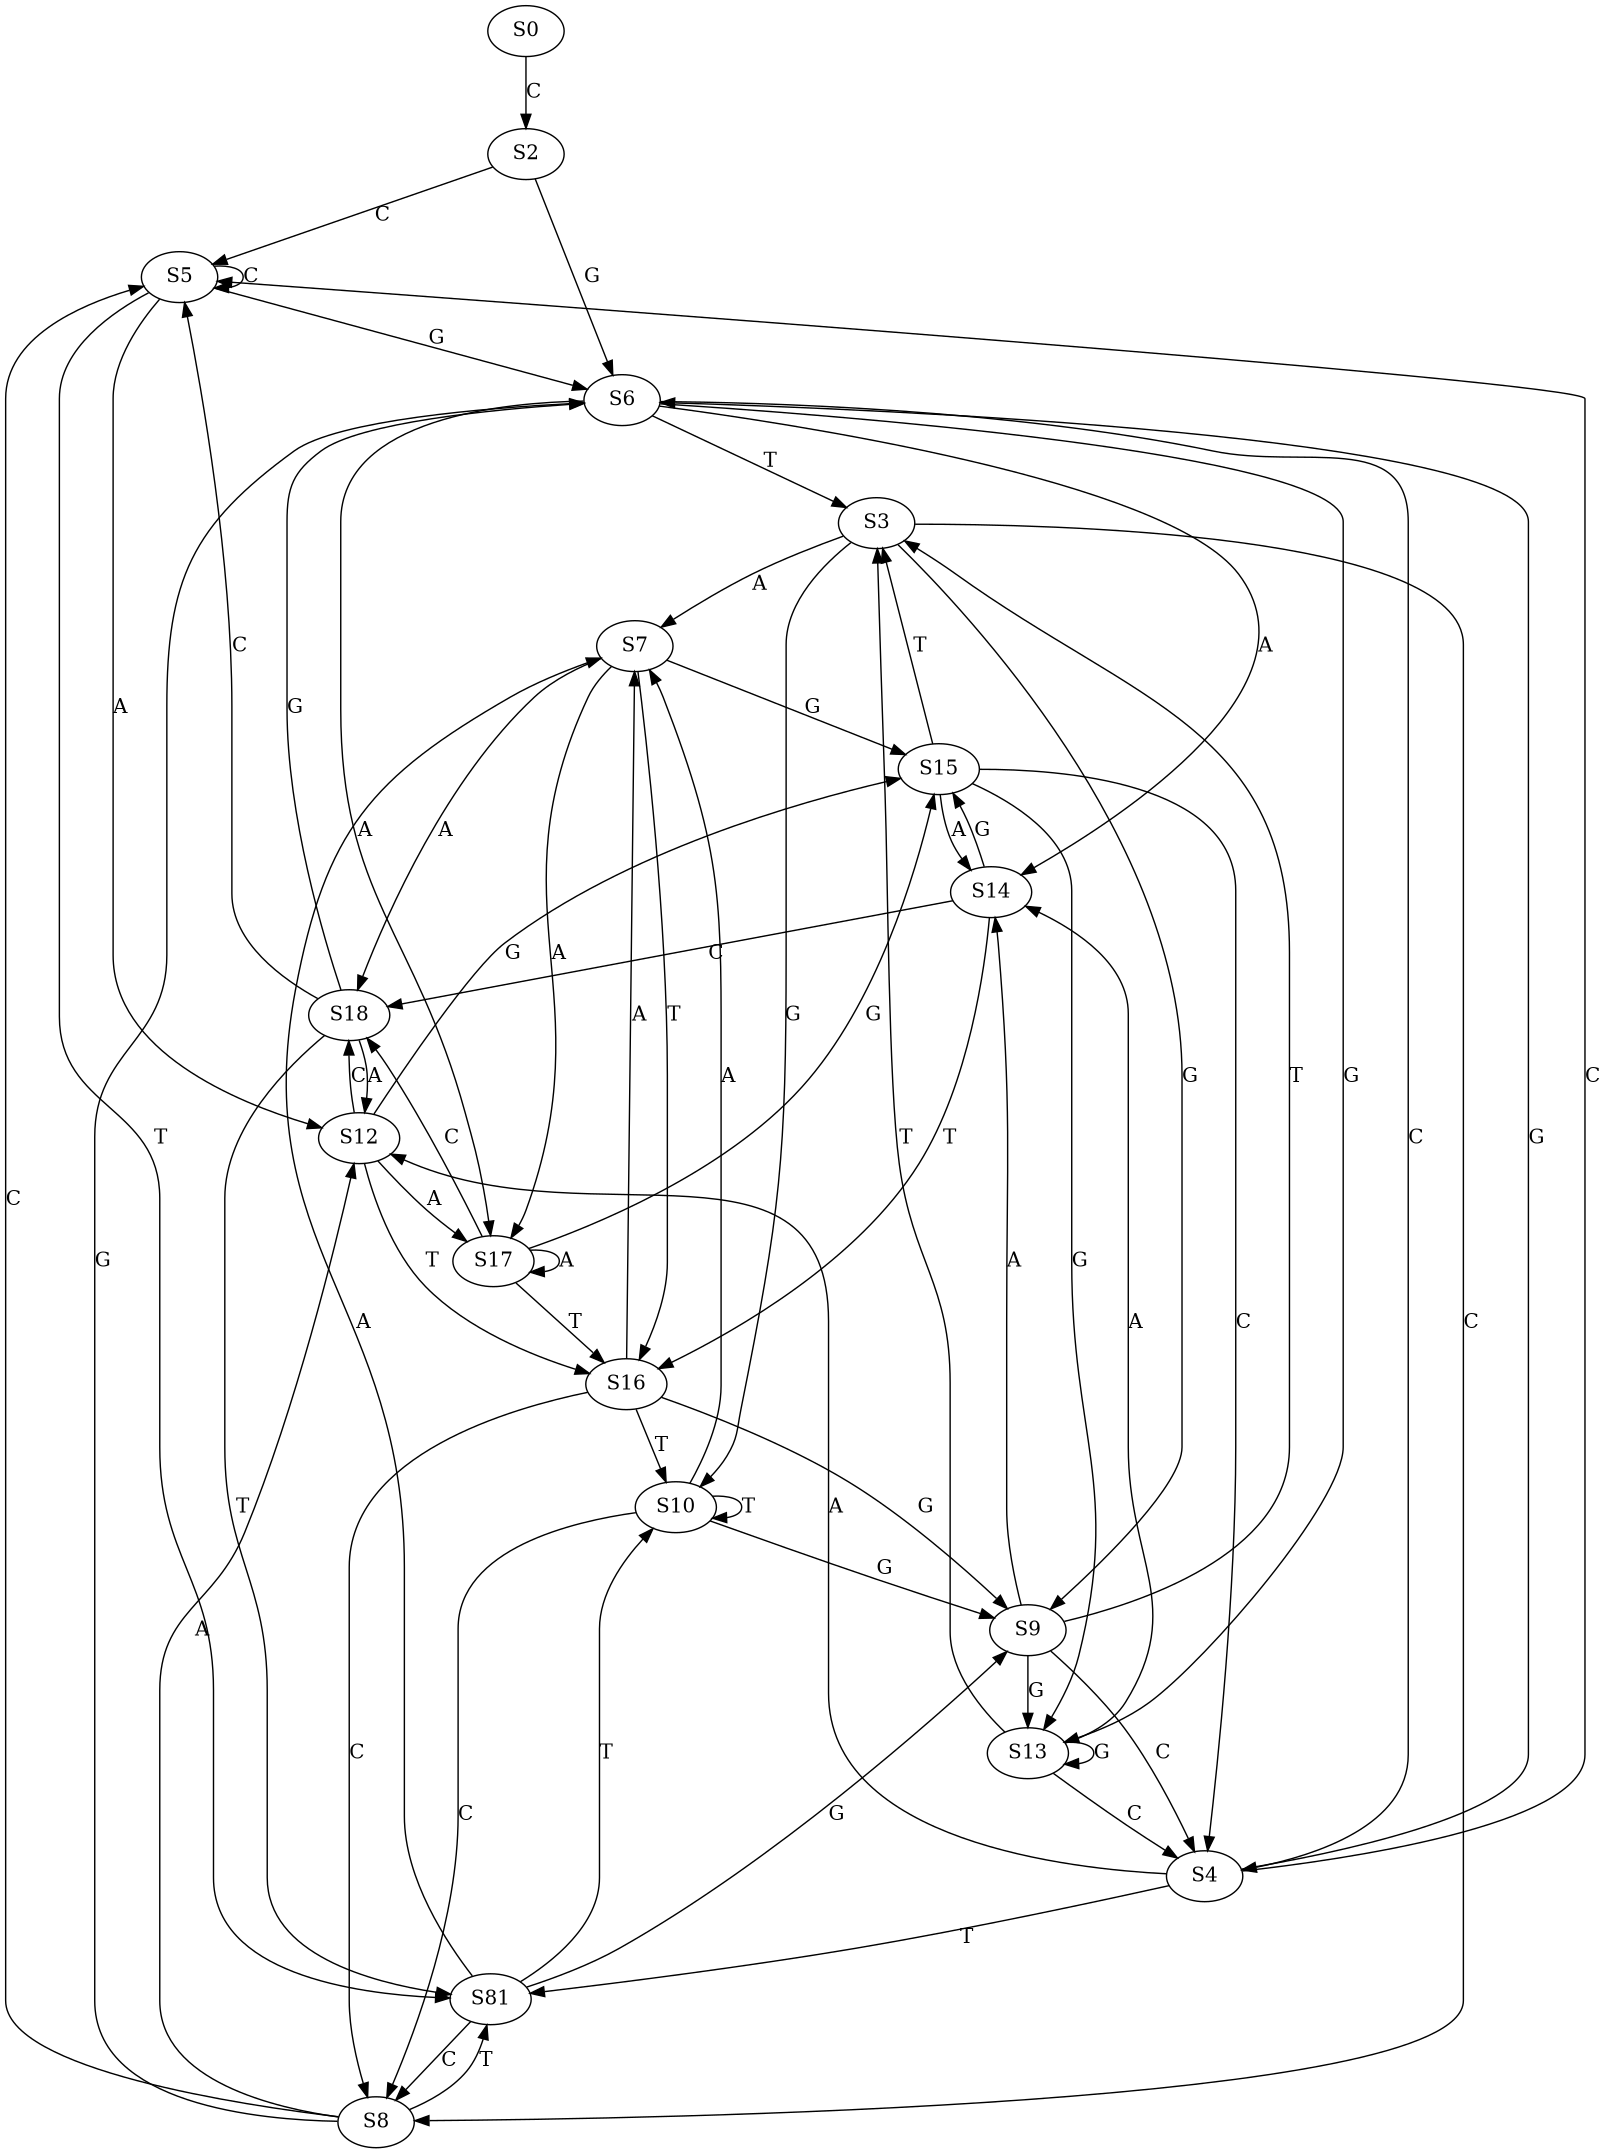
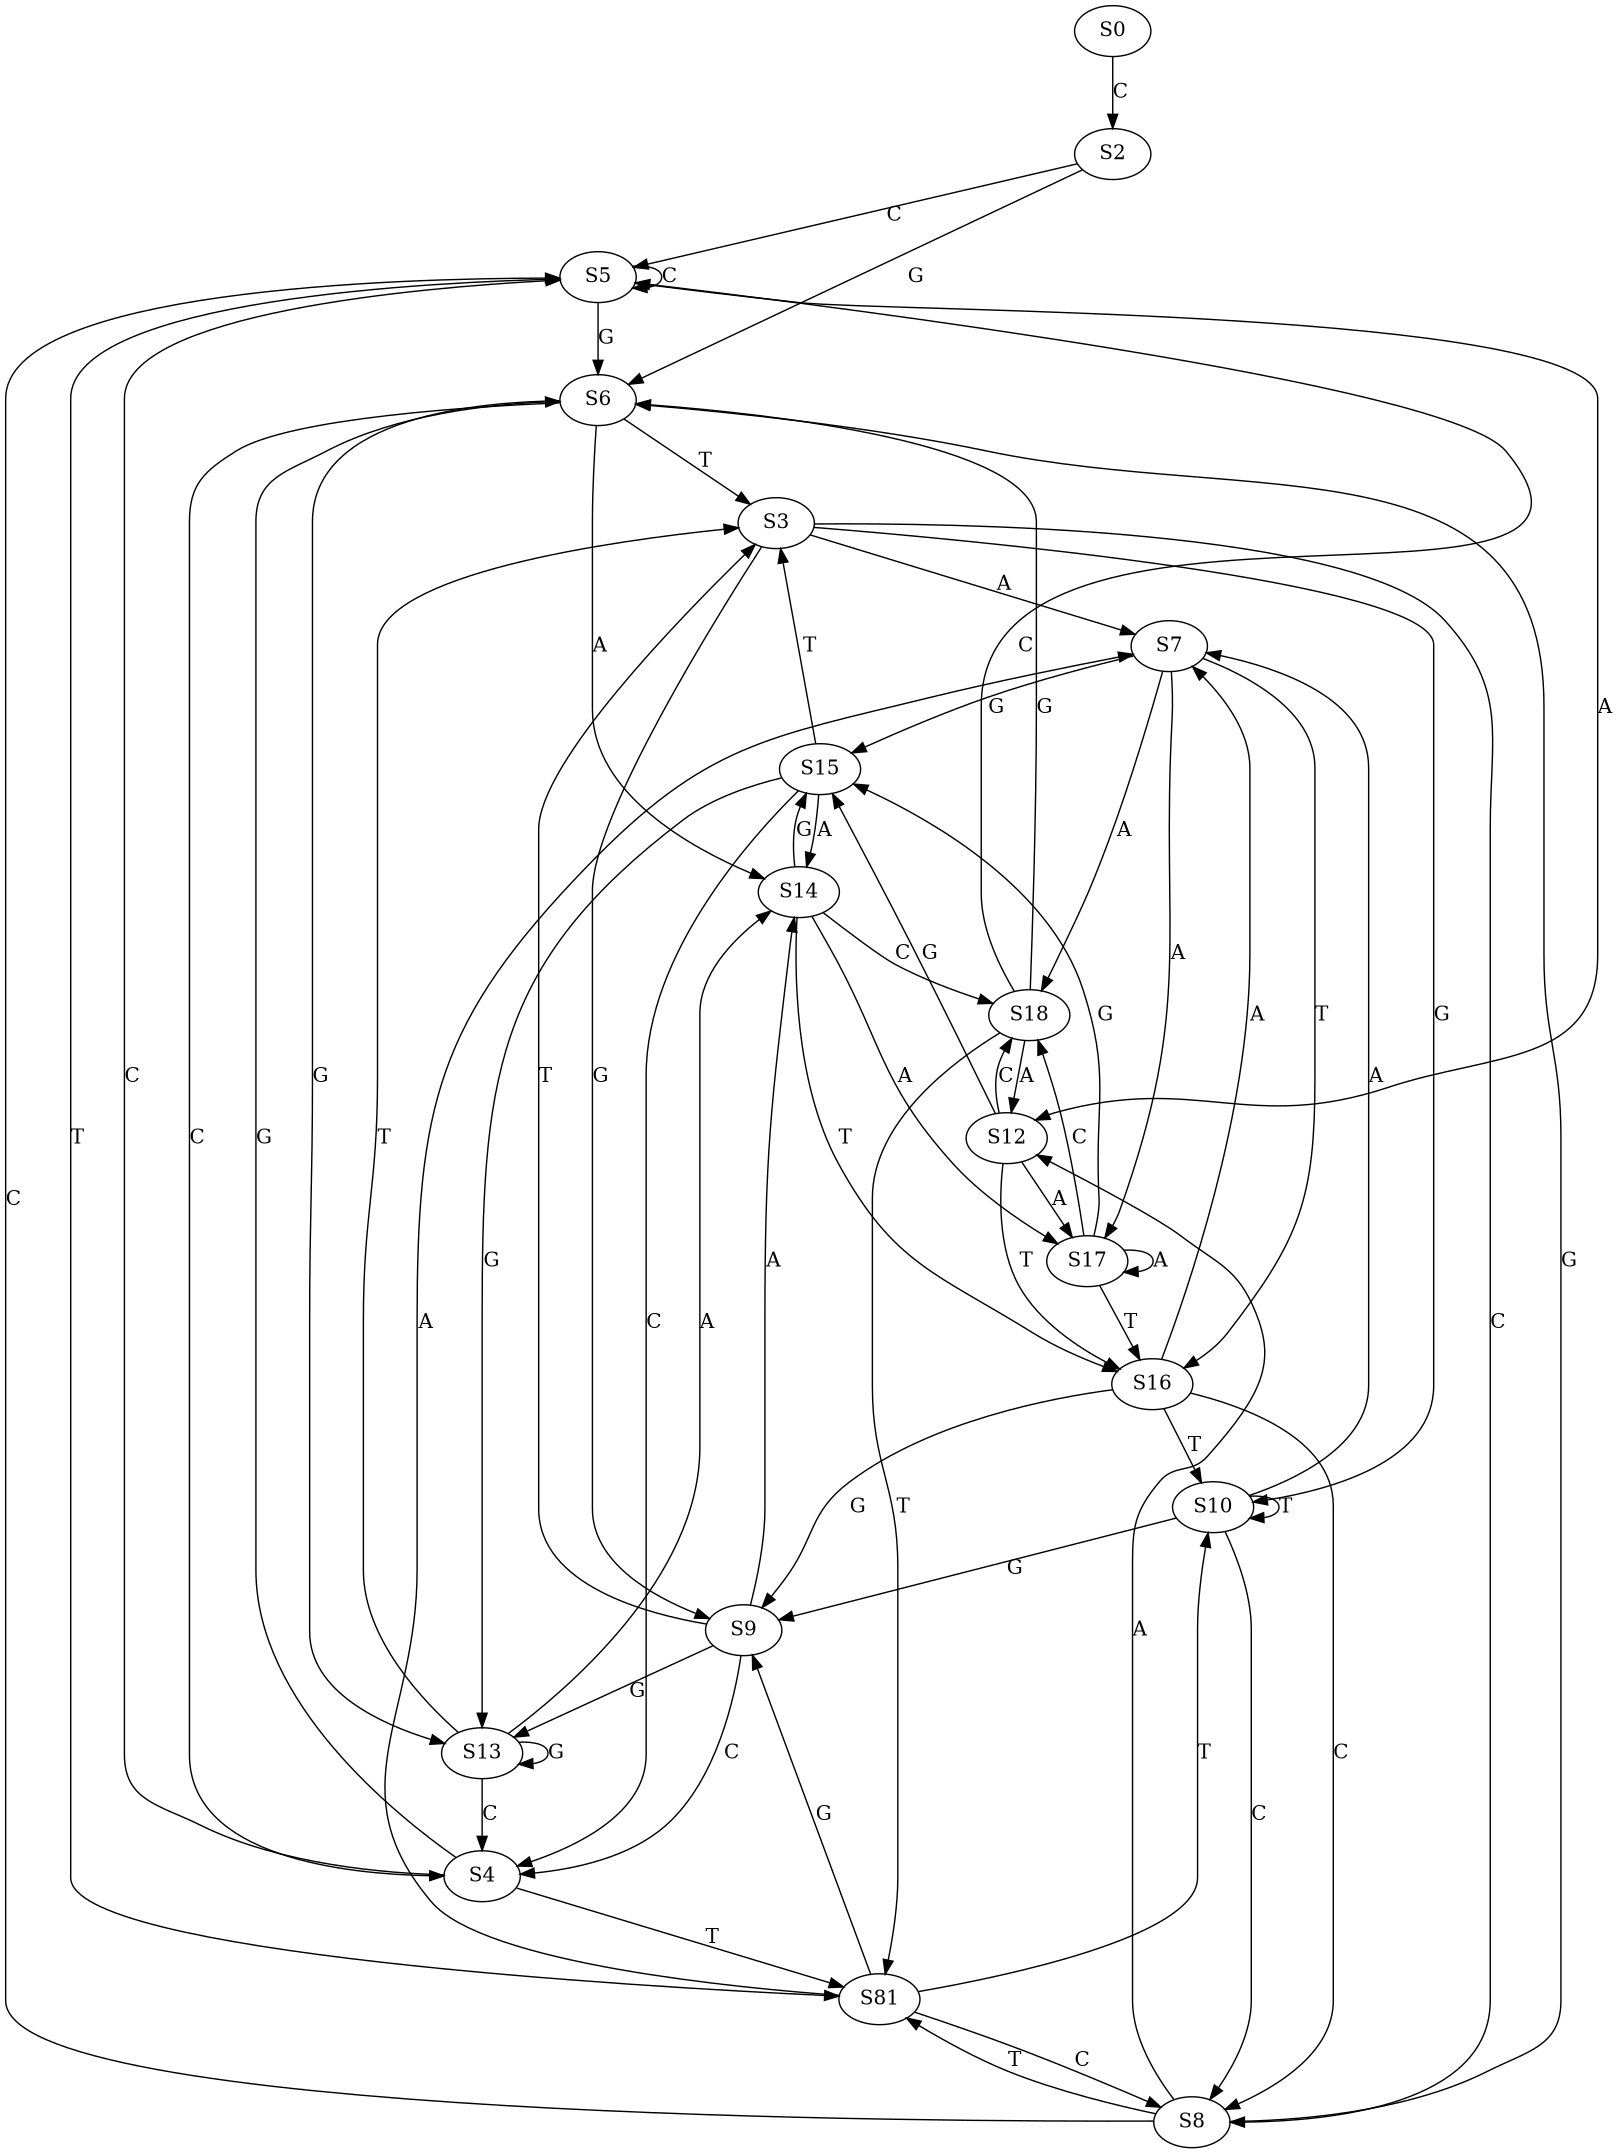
(342, 735) -> (903, 1097)
(829, 1497) -> none
